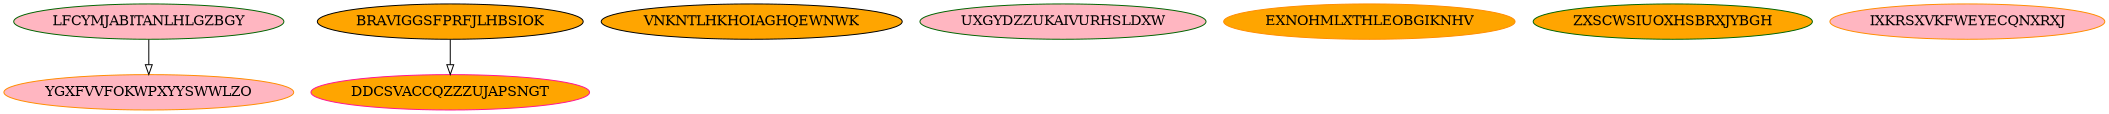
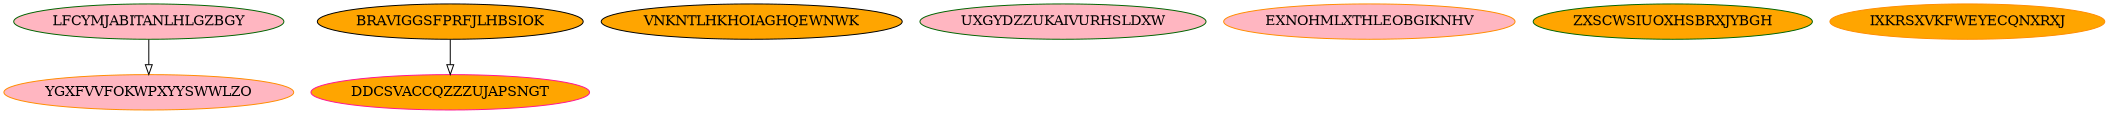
(1369, 22) -> (1369, 22)
(1967, 22) -> (1967, 22)
